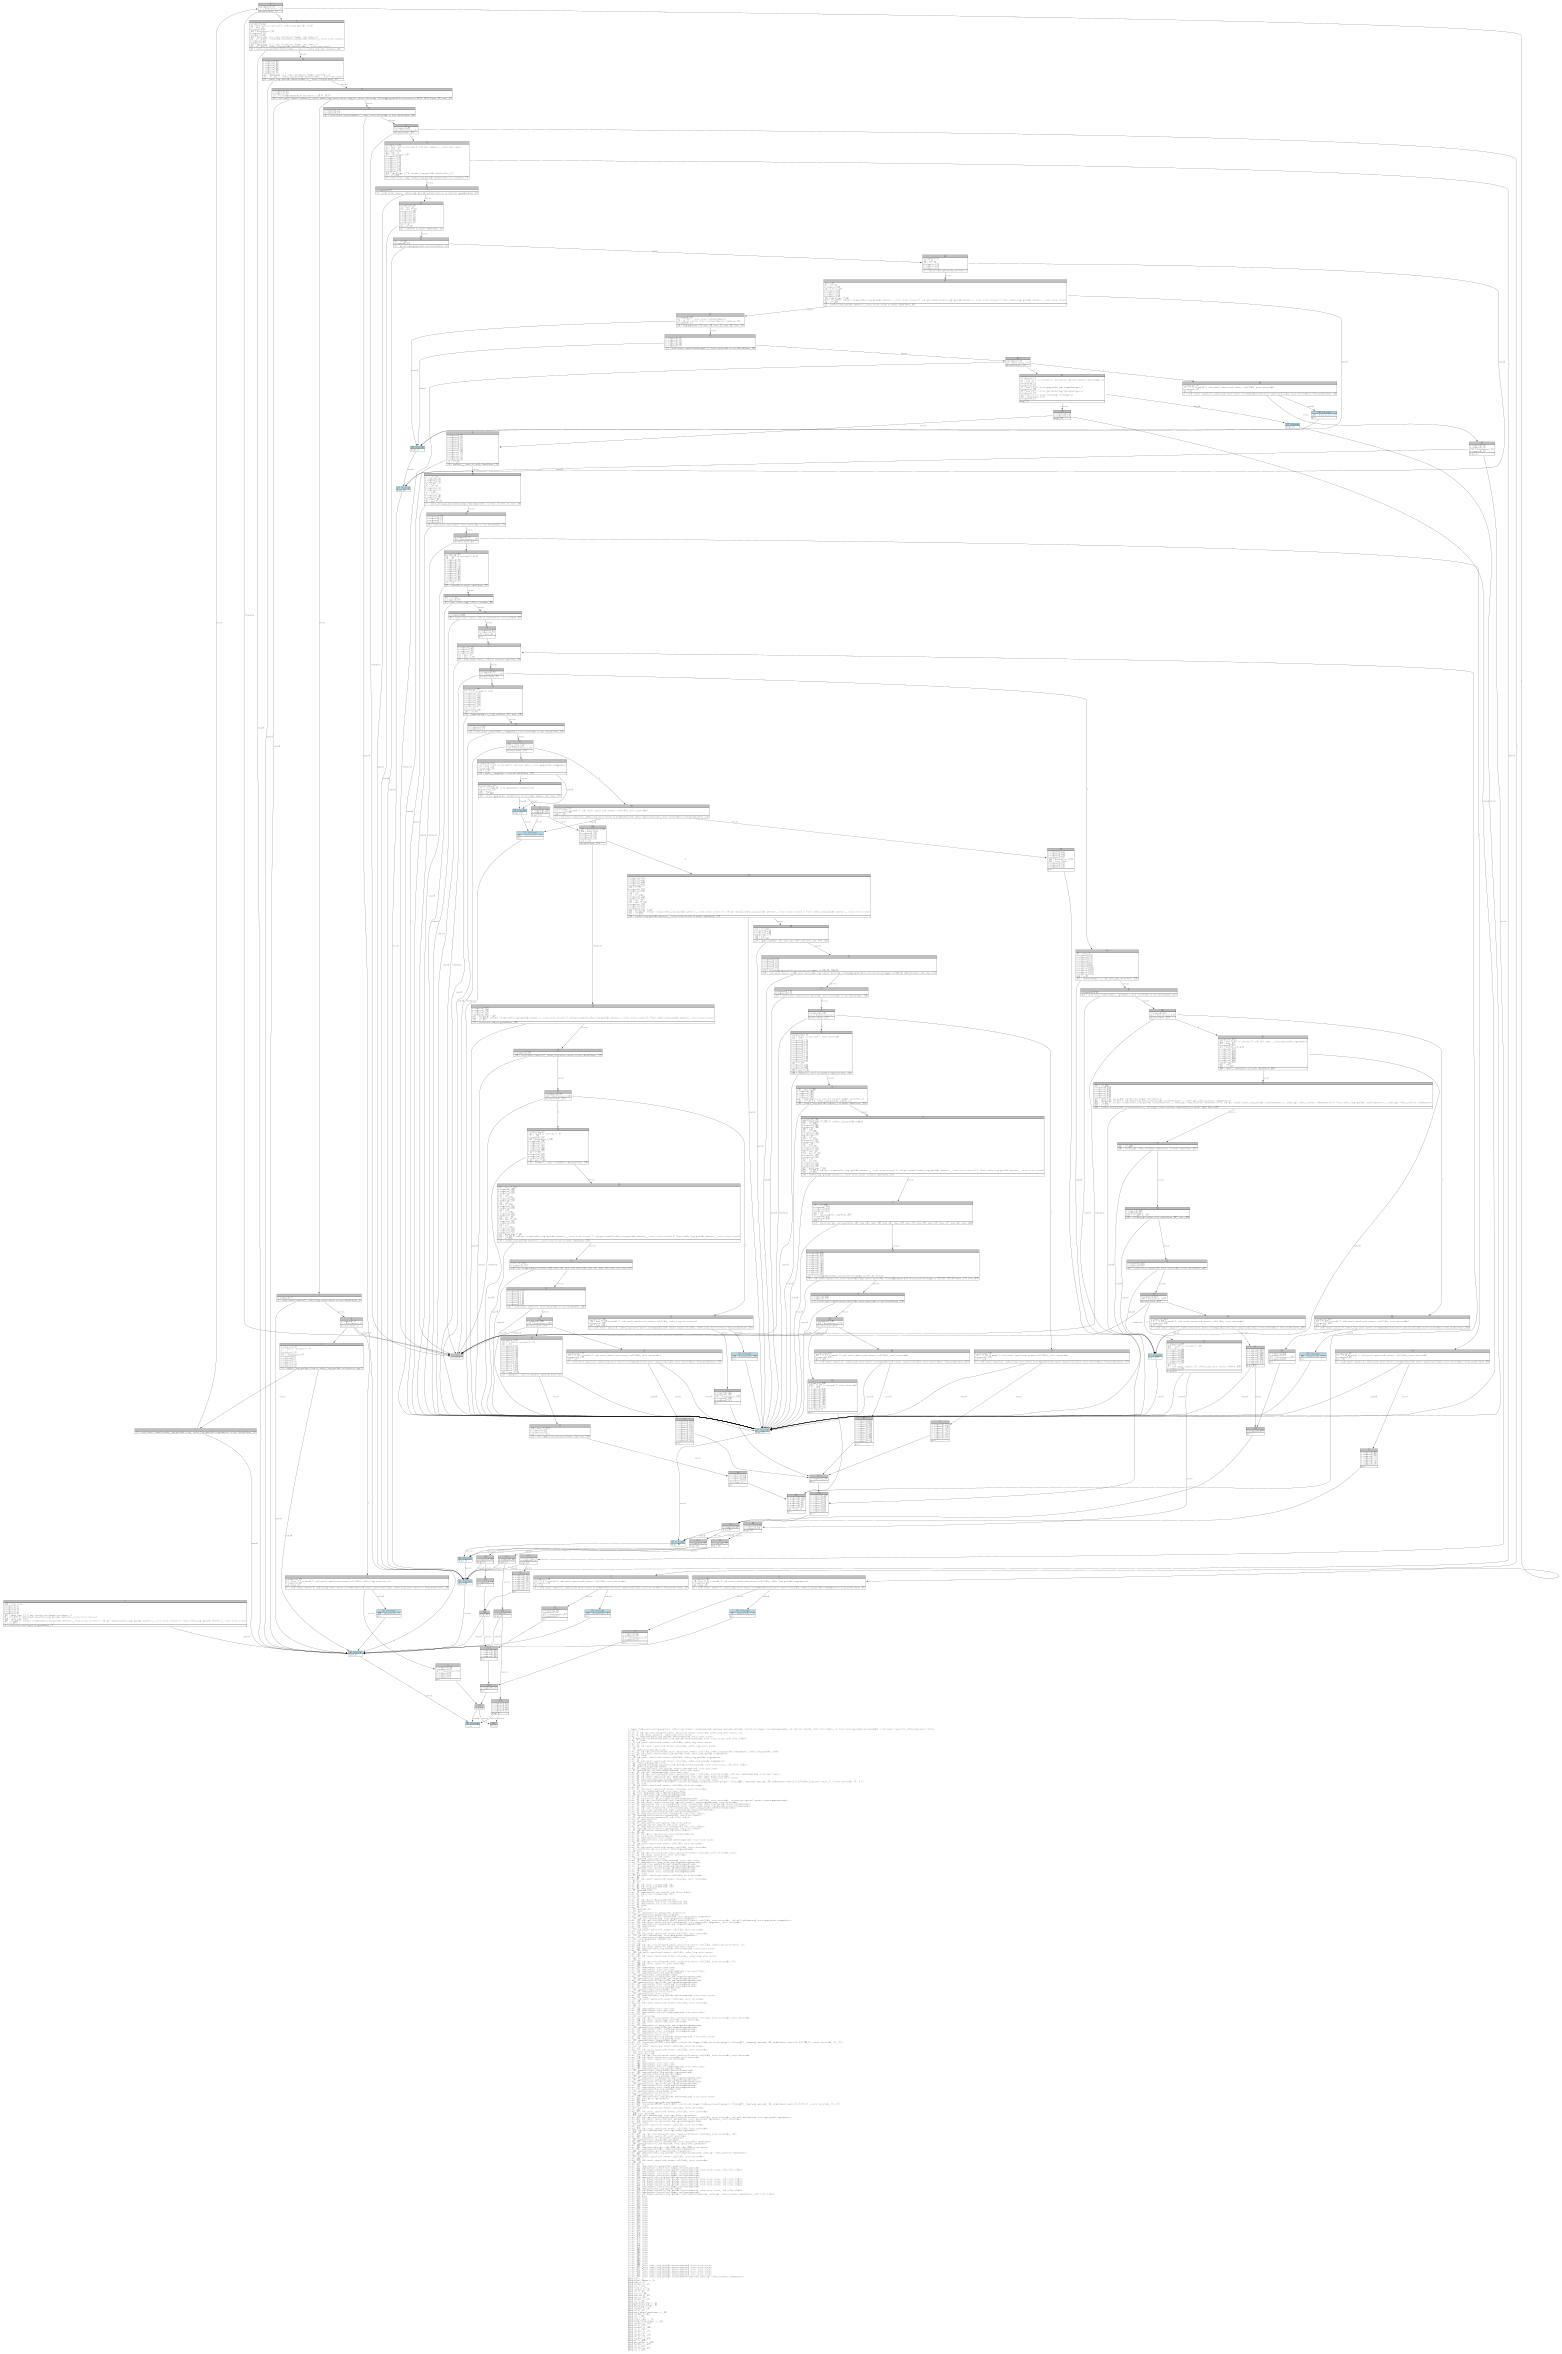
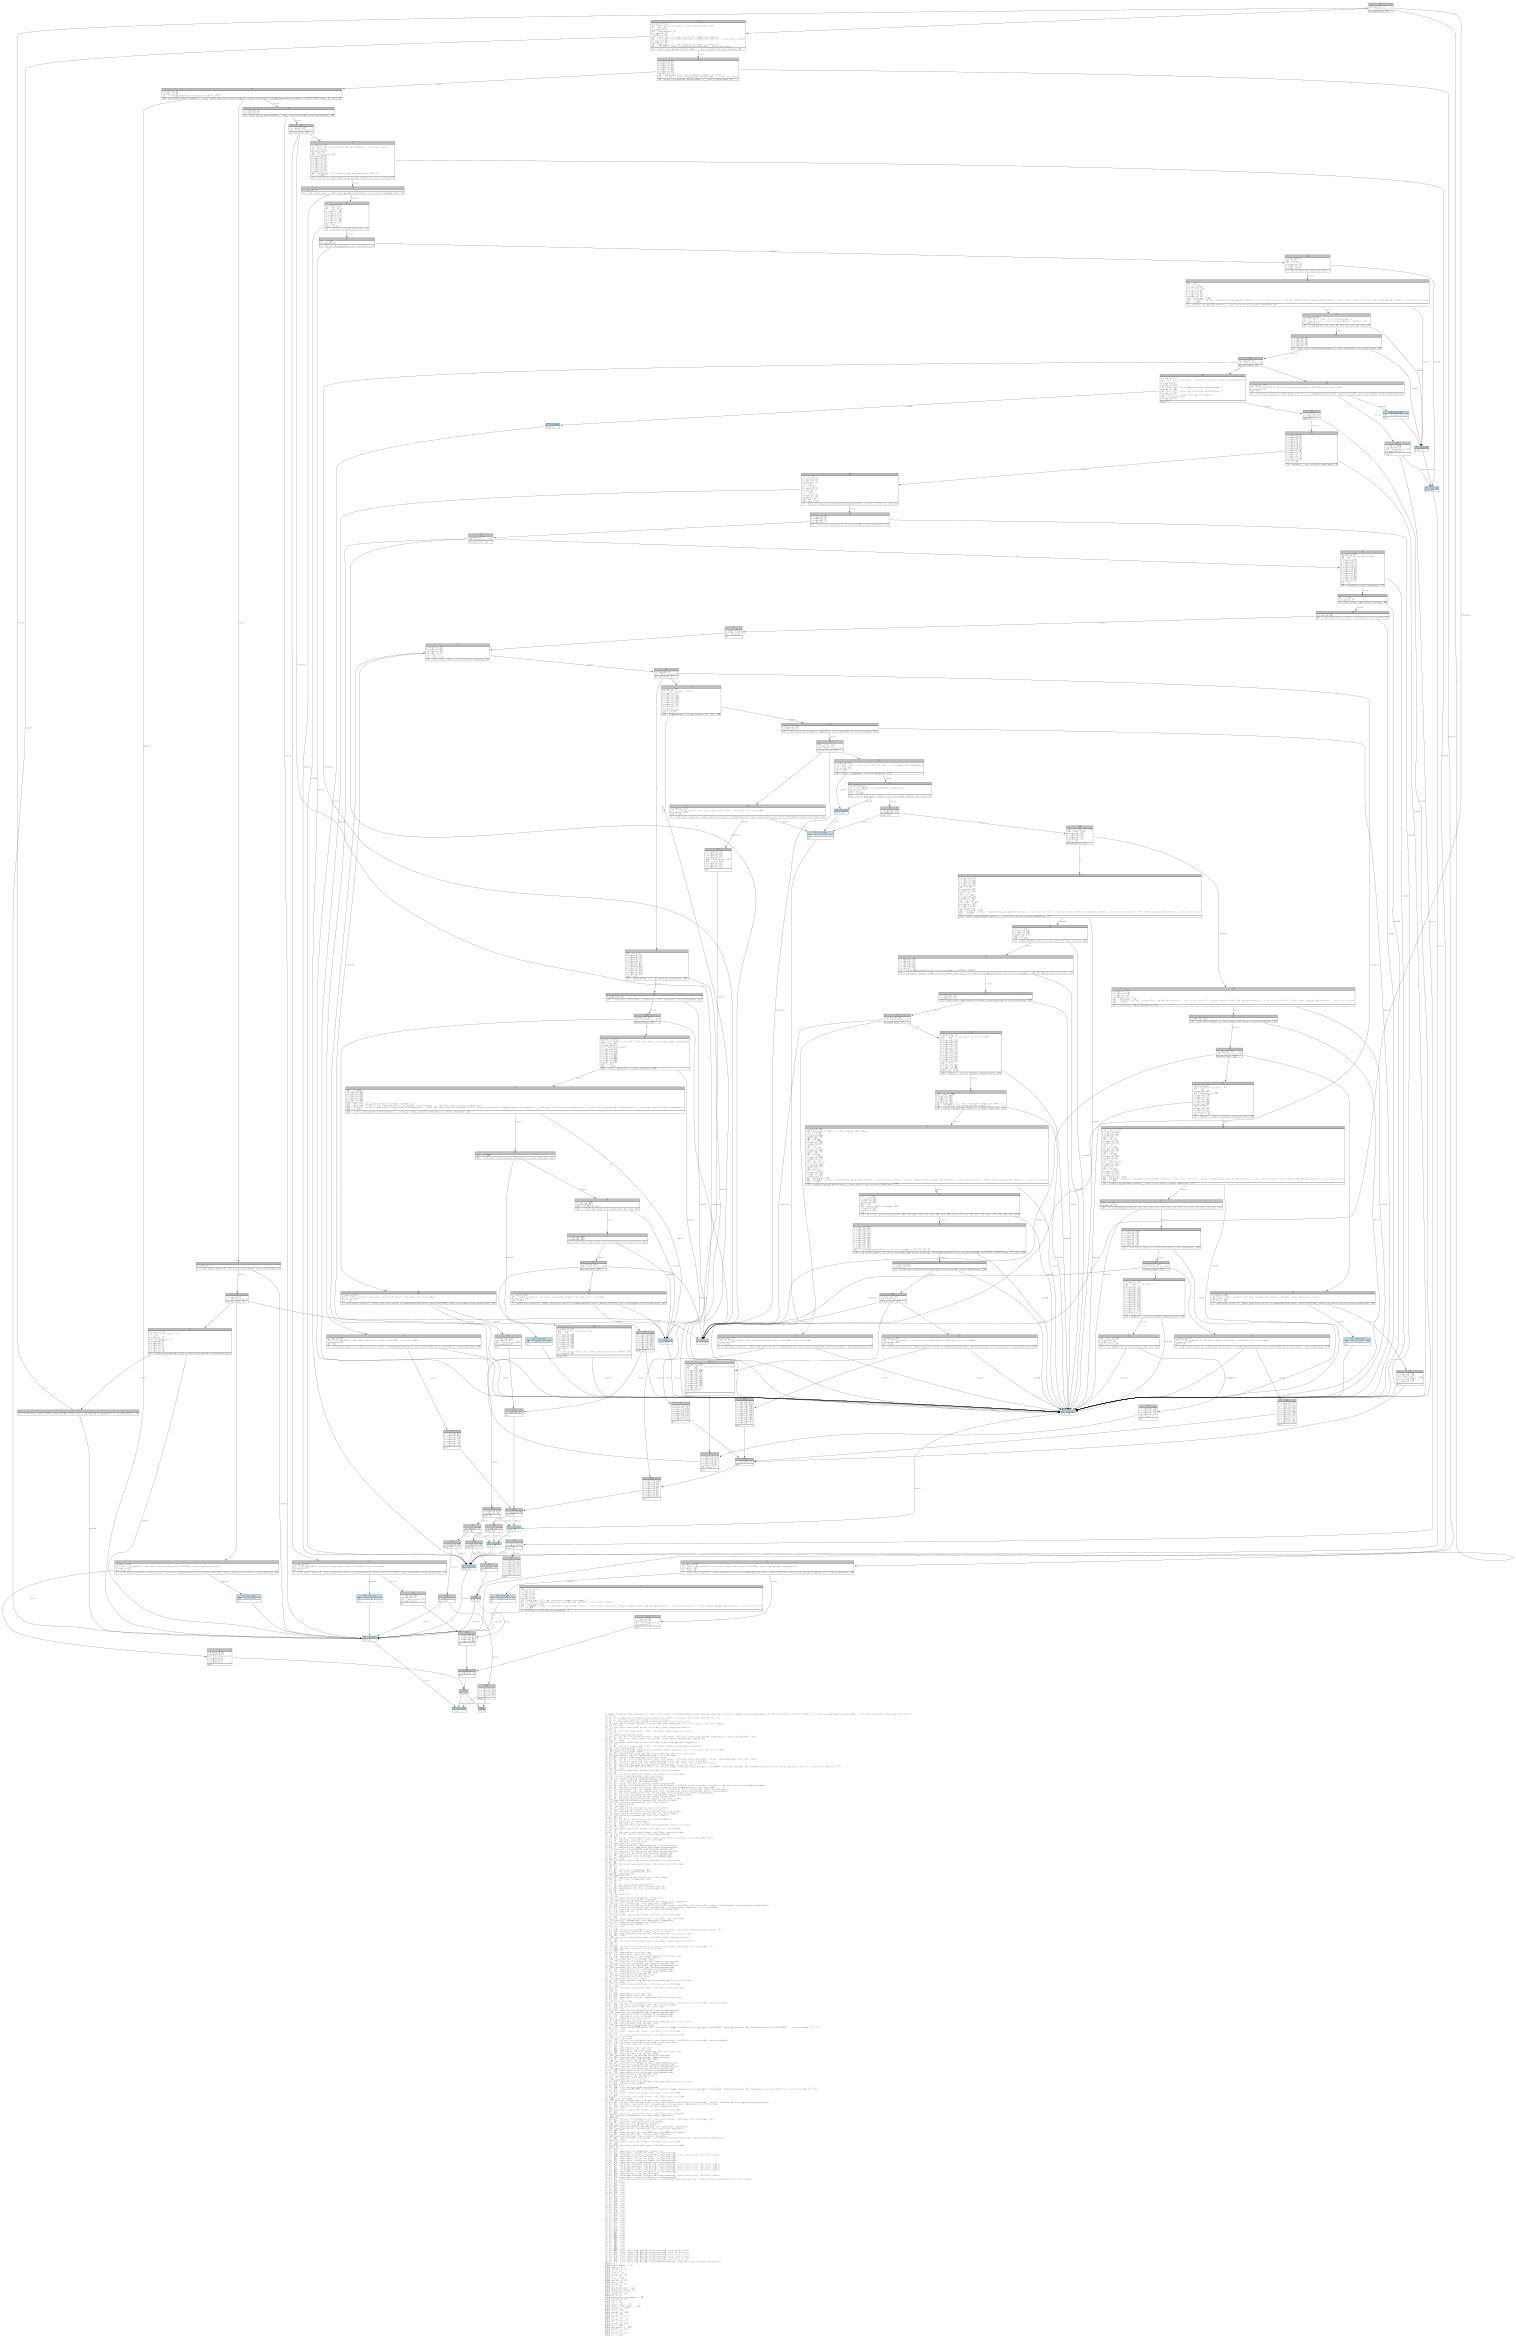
none -> (1106, 1383)
